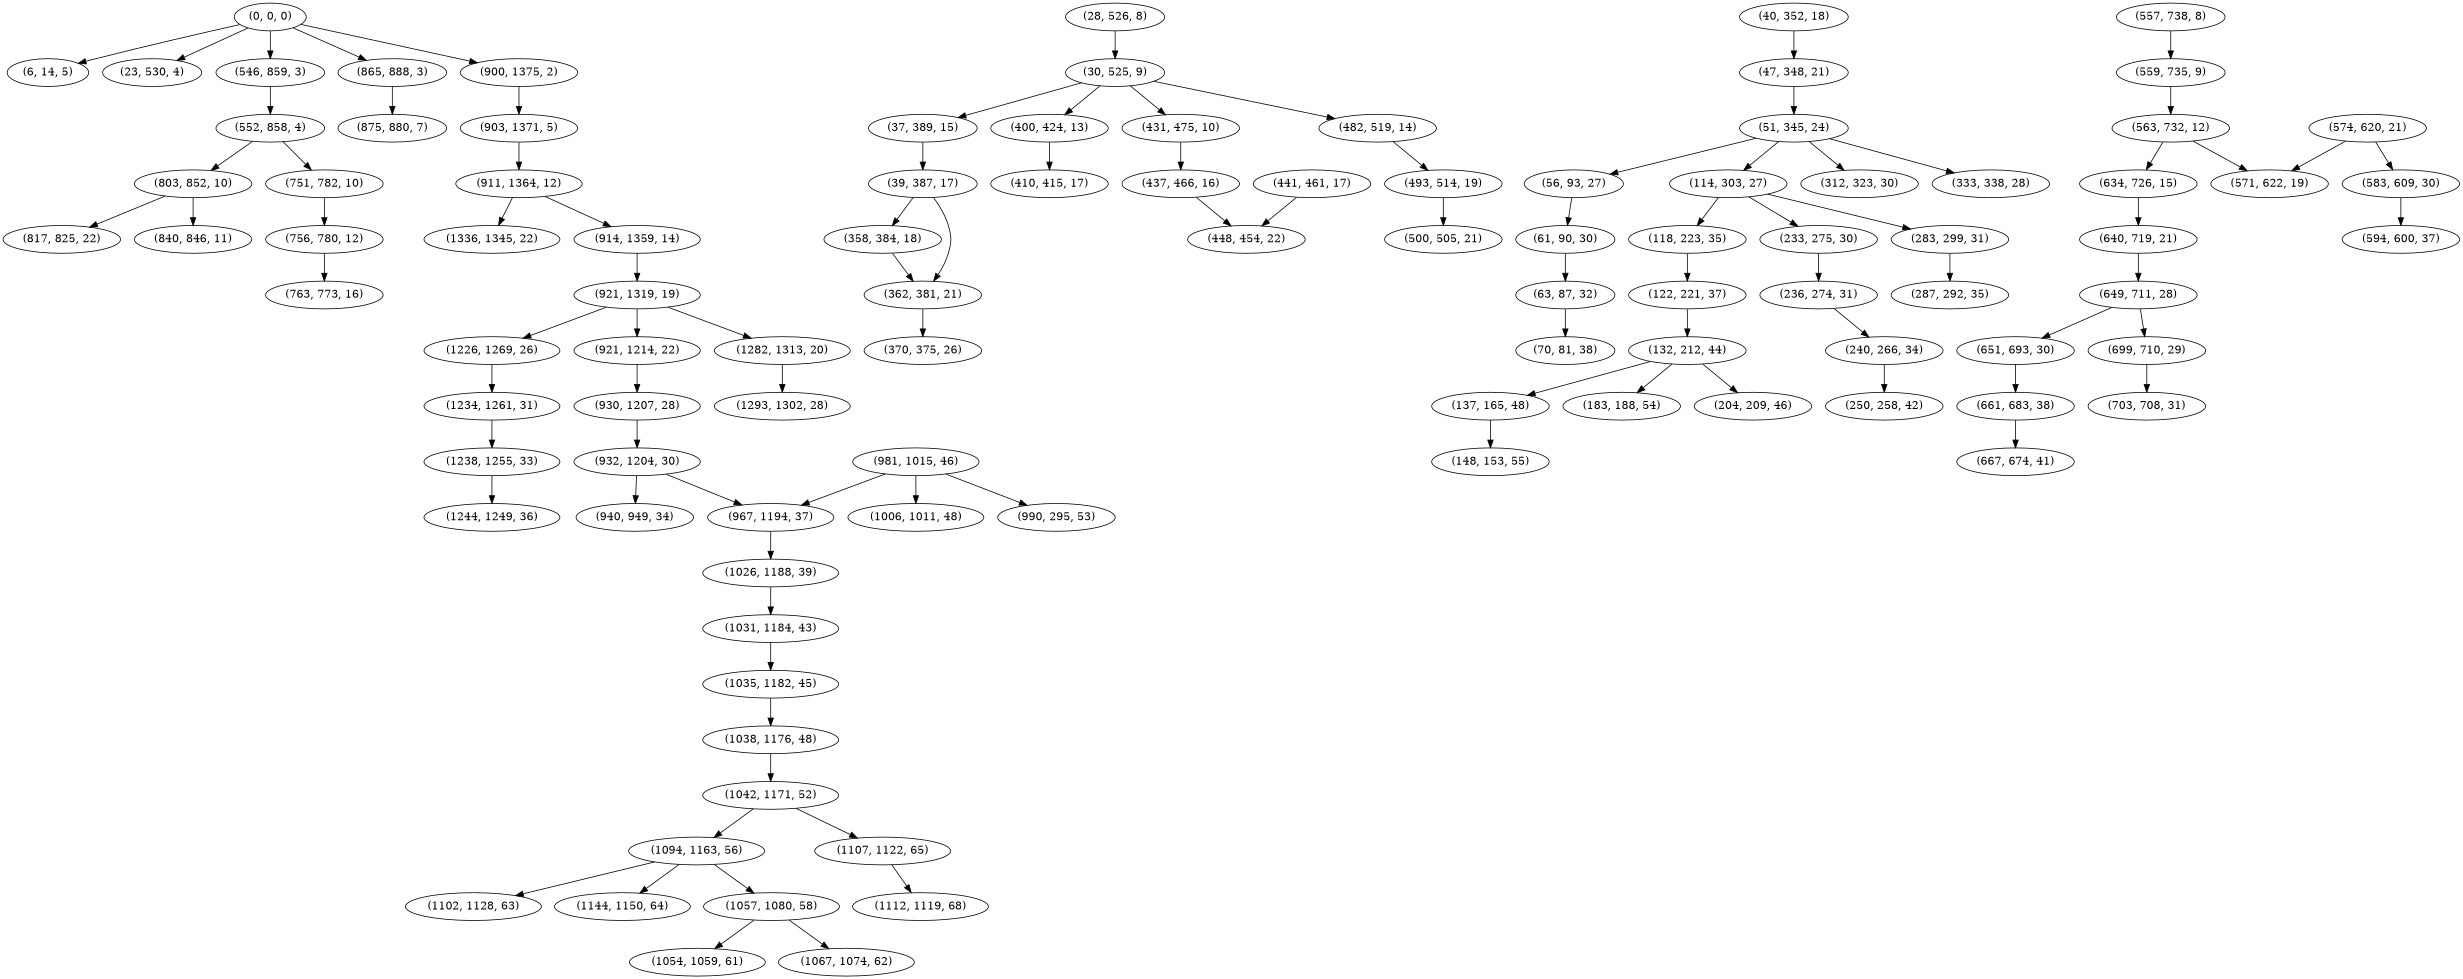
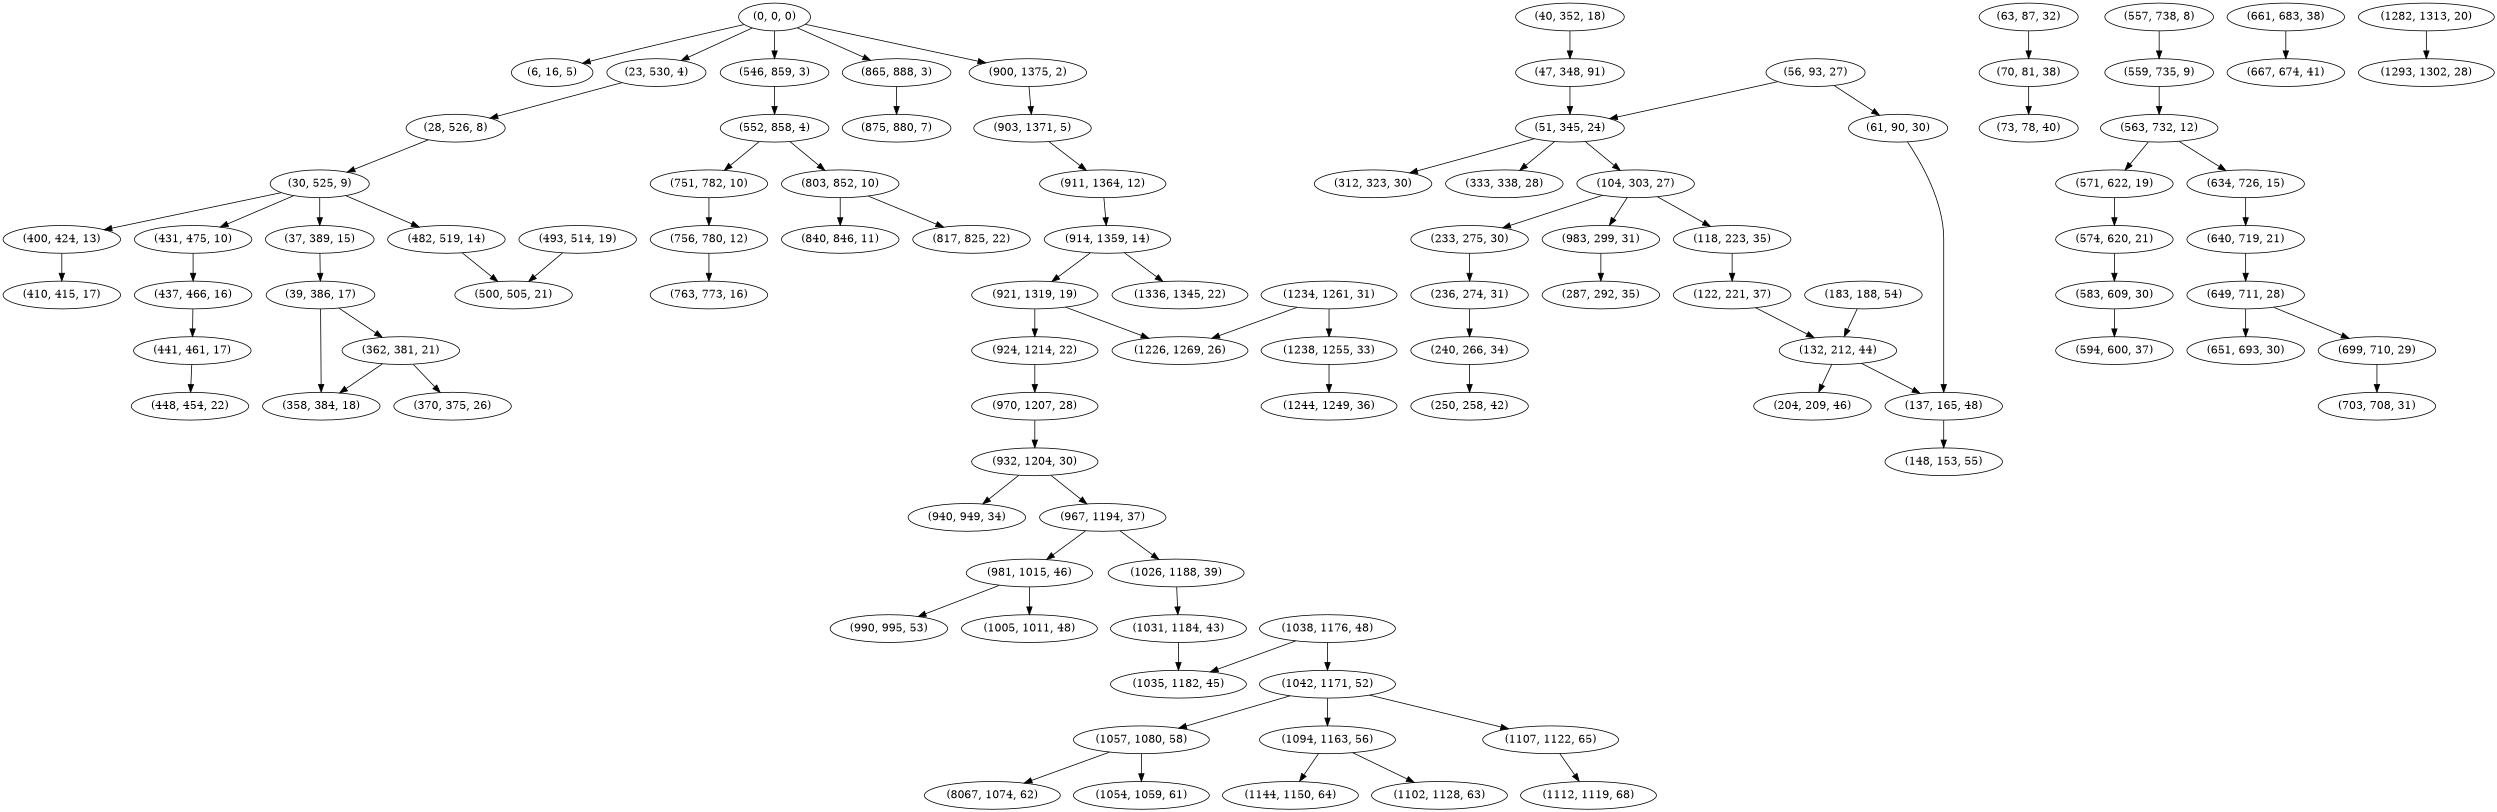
(48, 73) -> (552, 73)
(1794, 73) -> (1570, 73)
none -> (560, 99)
none -> (2029, 128)
(1407, 153) -> (477, 265)
(2322, 154) -> (2114, 208)
(1687, 155) -> (1697, 99)
(923, 184) -> (321, 295)
(1728, 184) -> (1636, 184)
(507, 208) -> (1141, 265)
(1211, 209) -> (193, 319)
(1950, 239) -> (1601, 239)
(1565, 263) -> (1944, 259)
(900, 264) -> (364, 376)
(706, 321) -> none
(637, 351) -> (1035, 351)
(492, 375) -> (1258, 321)
(2016, 375) -> none
(1658, 376) -> (1852, 319)
(637, 406) -> (1035, 406)
(847, 488) -> (1069, 543)
(916, 517) -> (1029, 629)
(1056, 517) -> (889, 629)
(771, 708) -> (1257, 655)
(731, 877) -> (1238, 711)
(846, 962) -> (992, 795)
